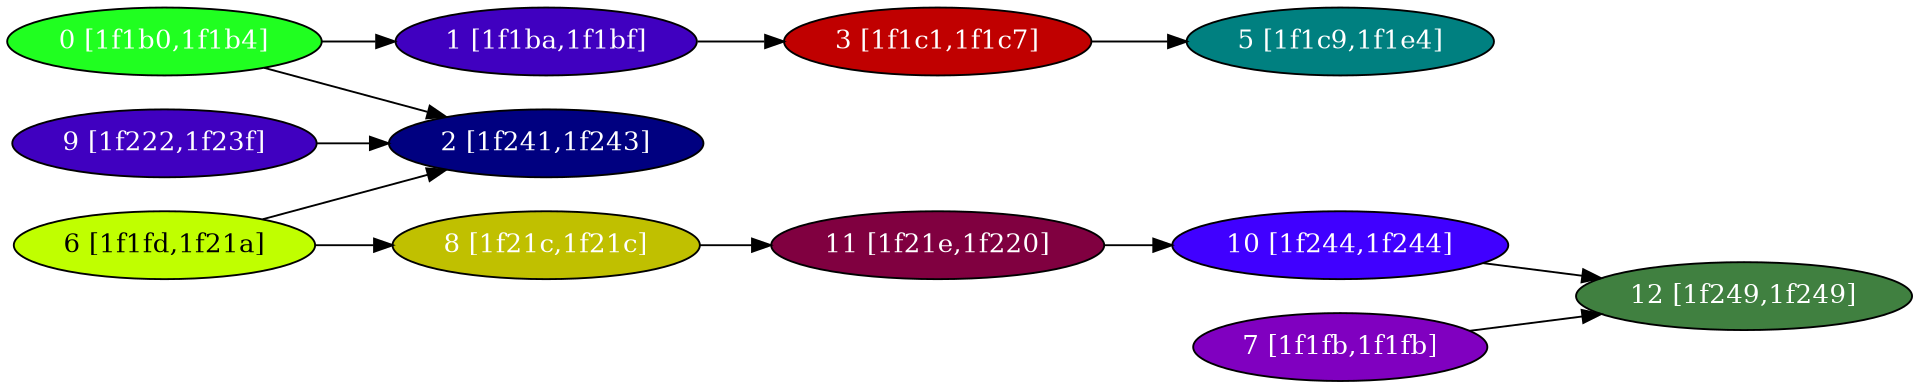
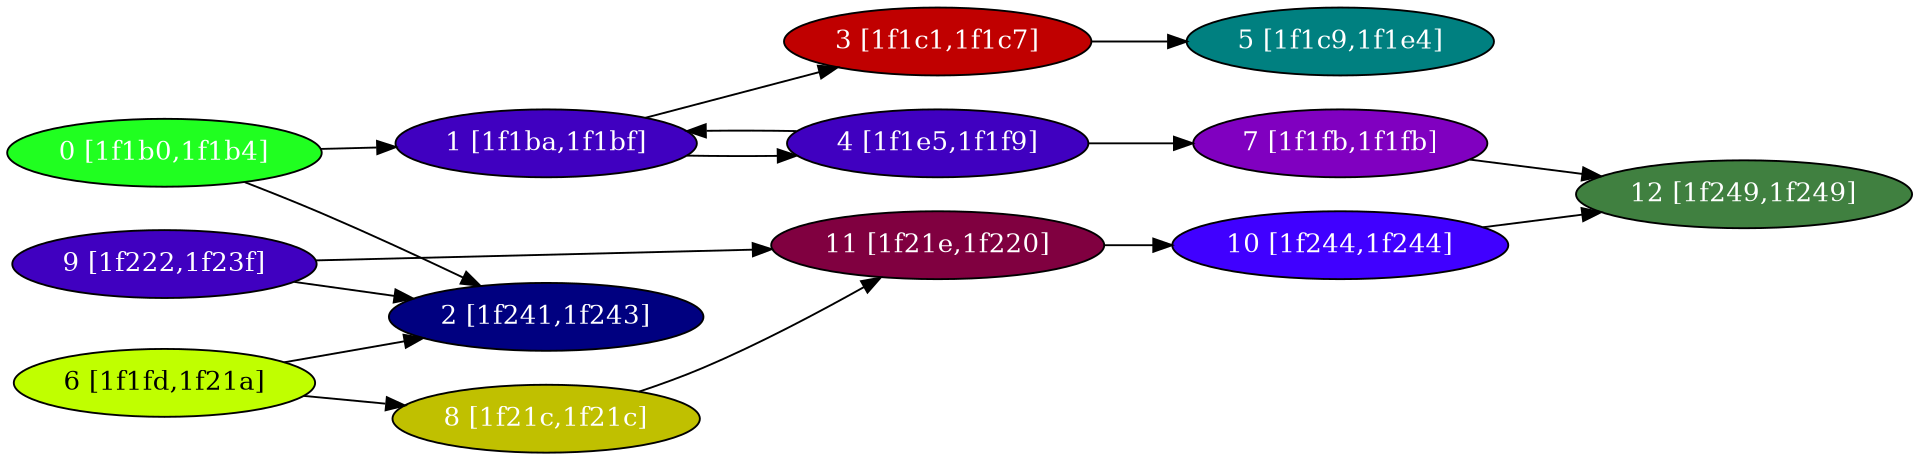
none -> (938, 143)
none -> (534, 255)
